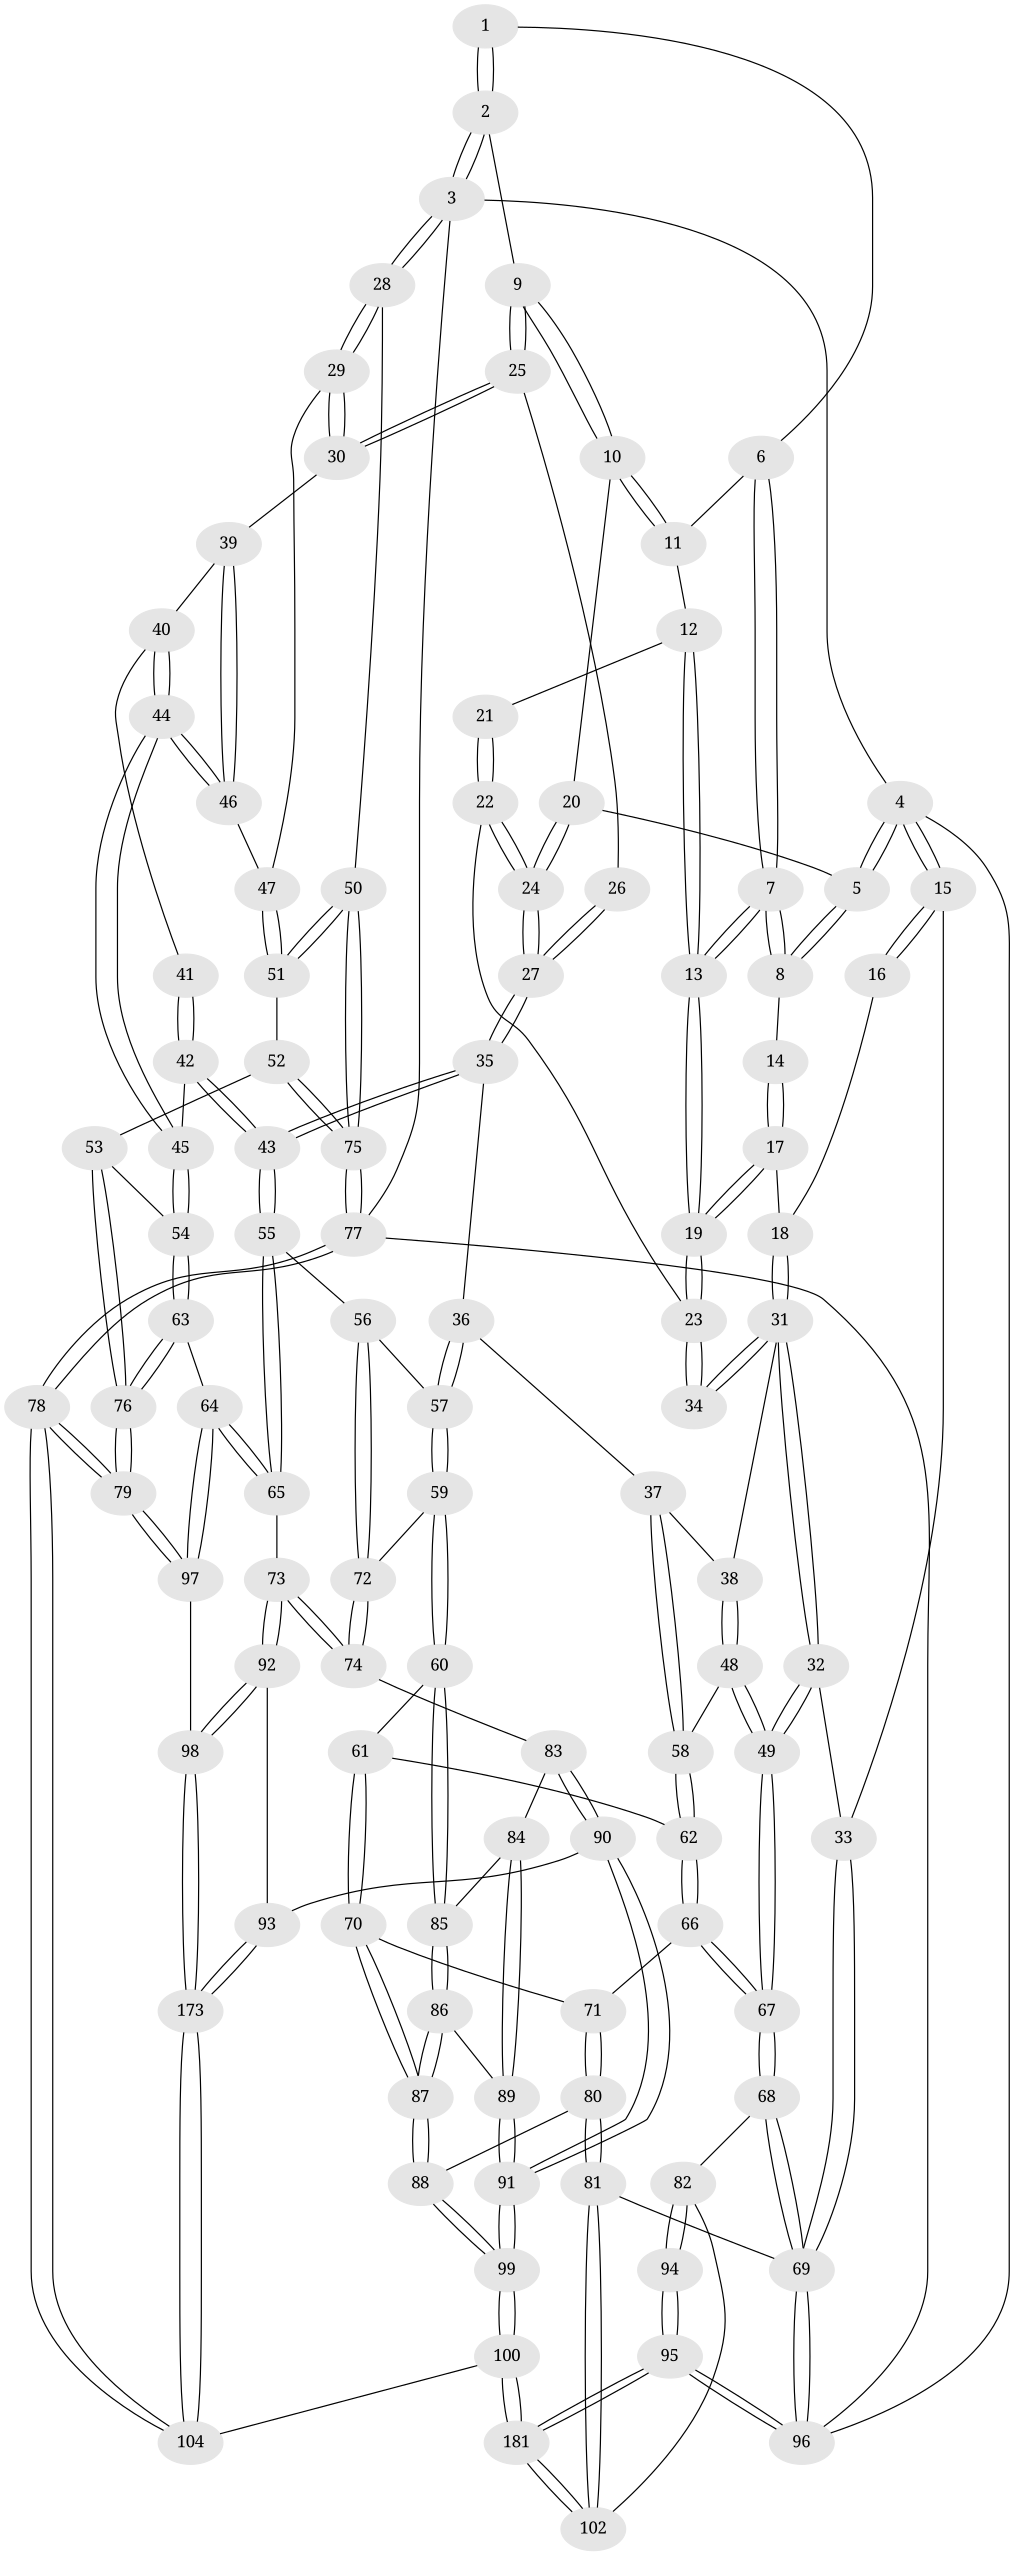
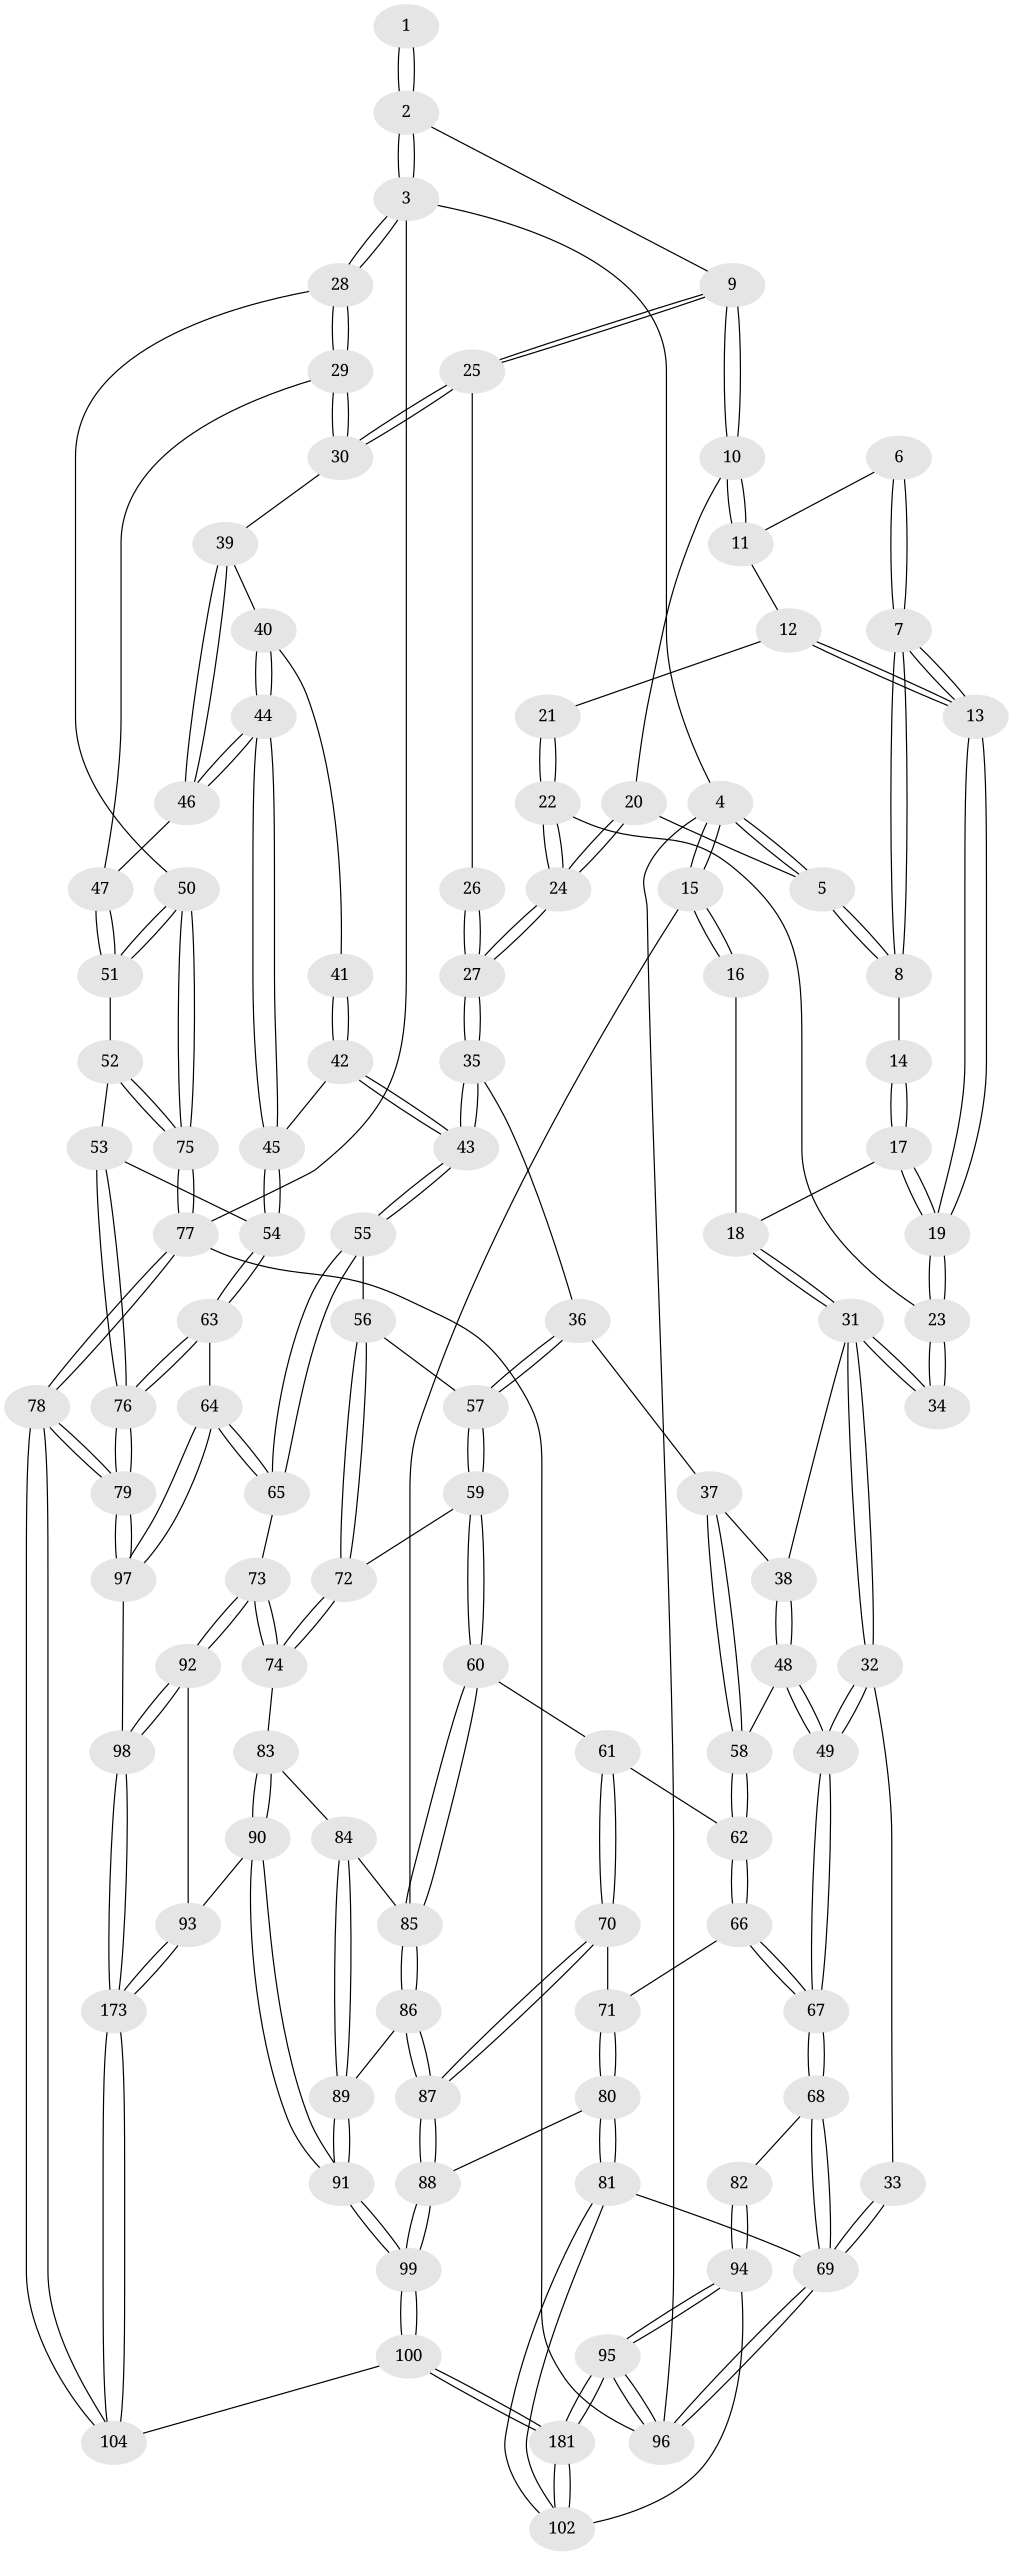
(845, 125) -> none
(943, 1370) -> (445, 1354)
(715, 2372) -> (719, 2442)
